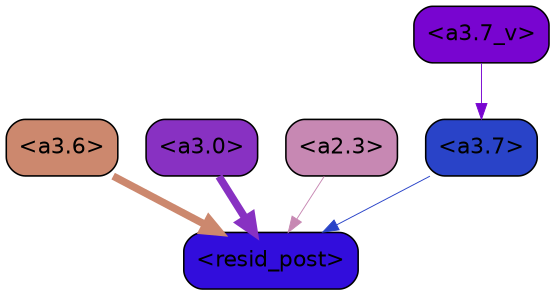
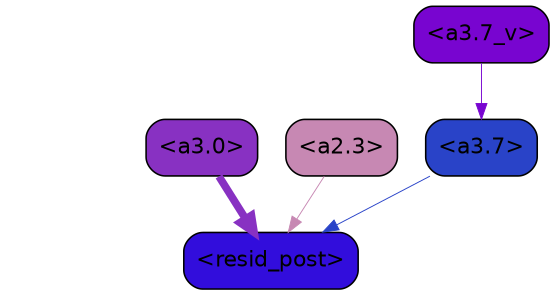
(62, 148) -> none
